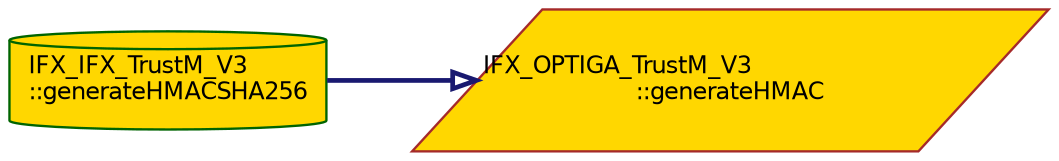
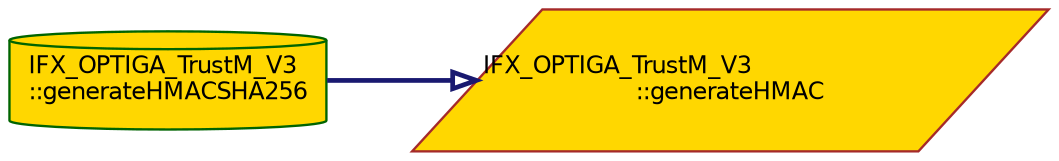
(168, 80) -> (168, 80)
